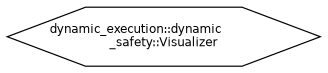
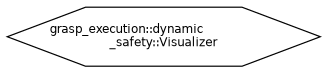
(164, 37) -> (164, 37)
